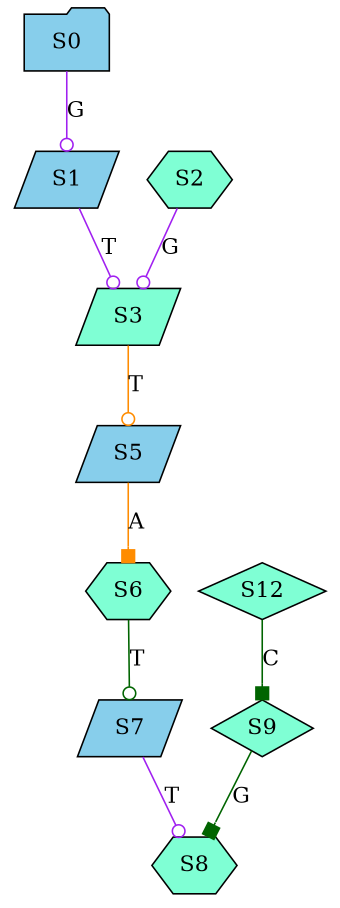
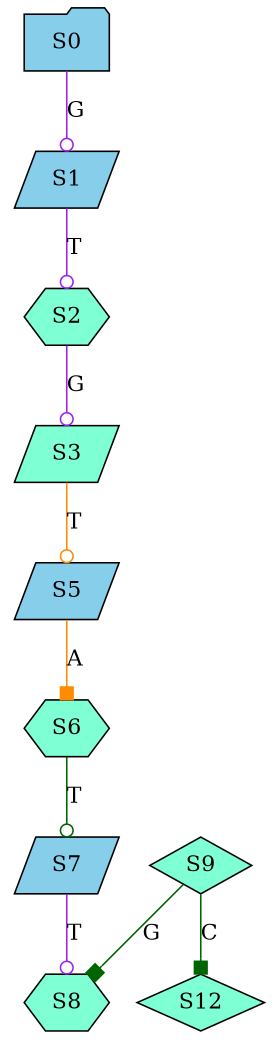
(95, 243) -> (67, 242)
(262, 652) -> (201, 926)
